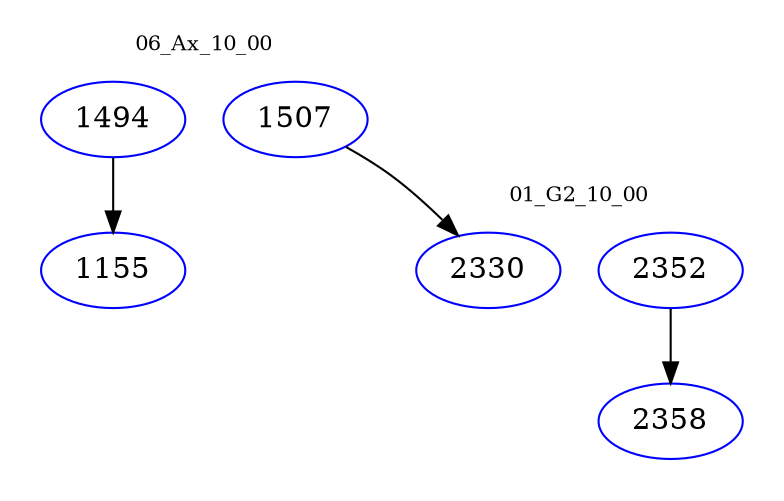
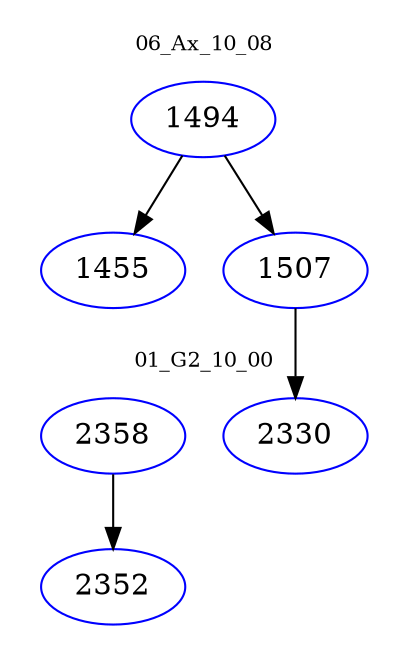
(204, 45) -> (204, 45)
none -> (243, 185)
(113, 270) -> (113, 270)
(671, 336) -> (113, 501)
